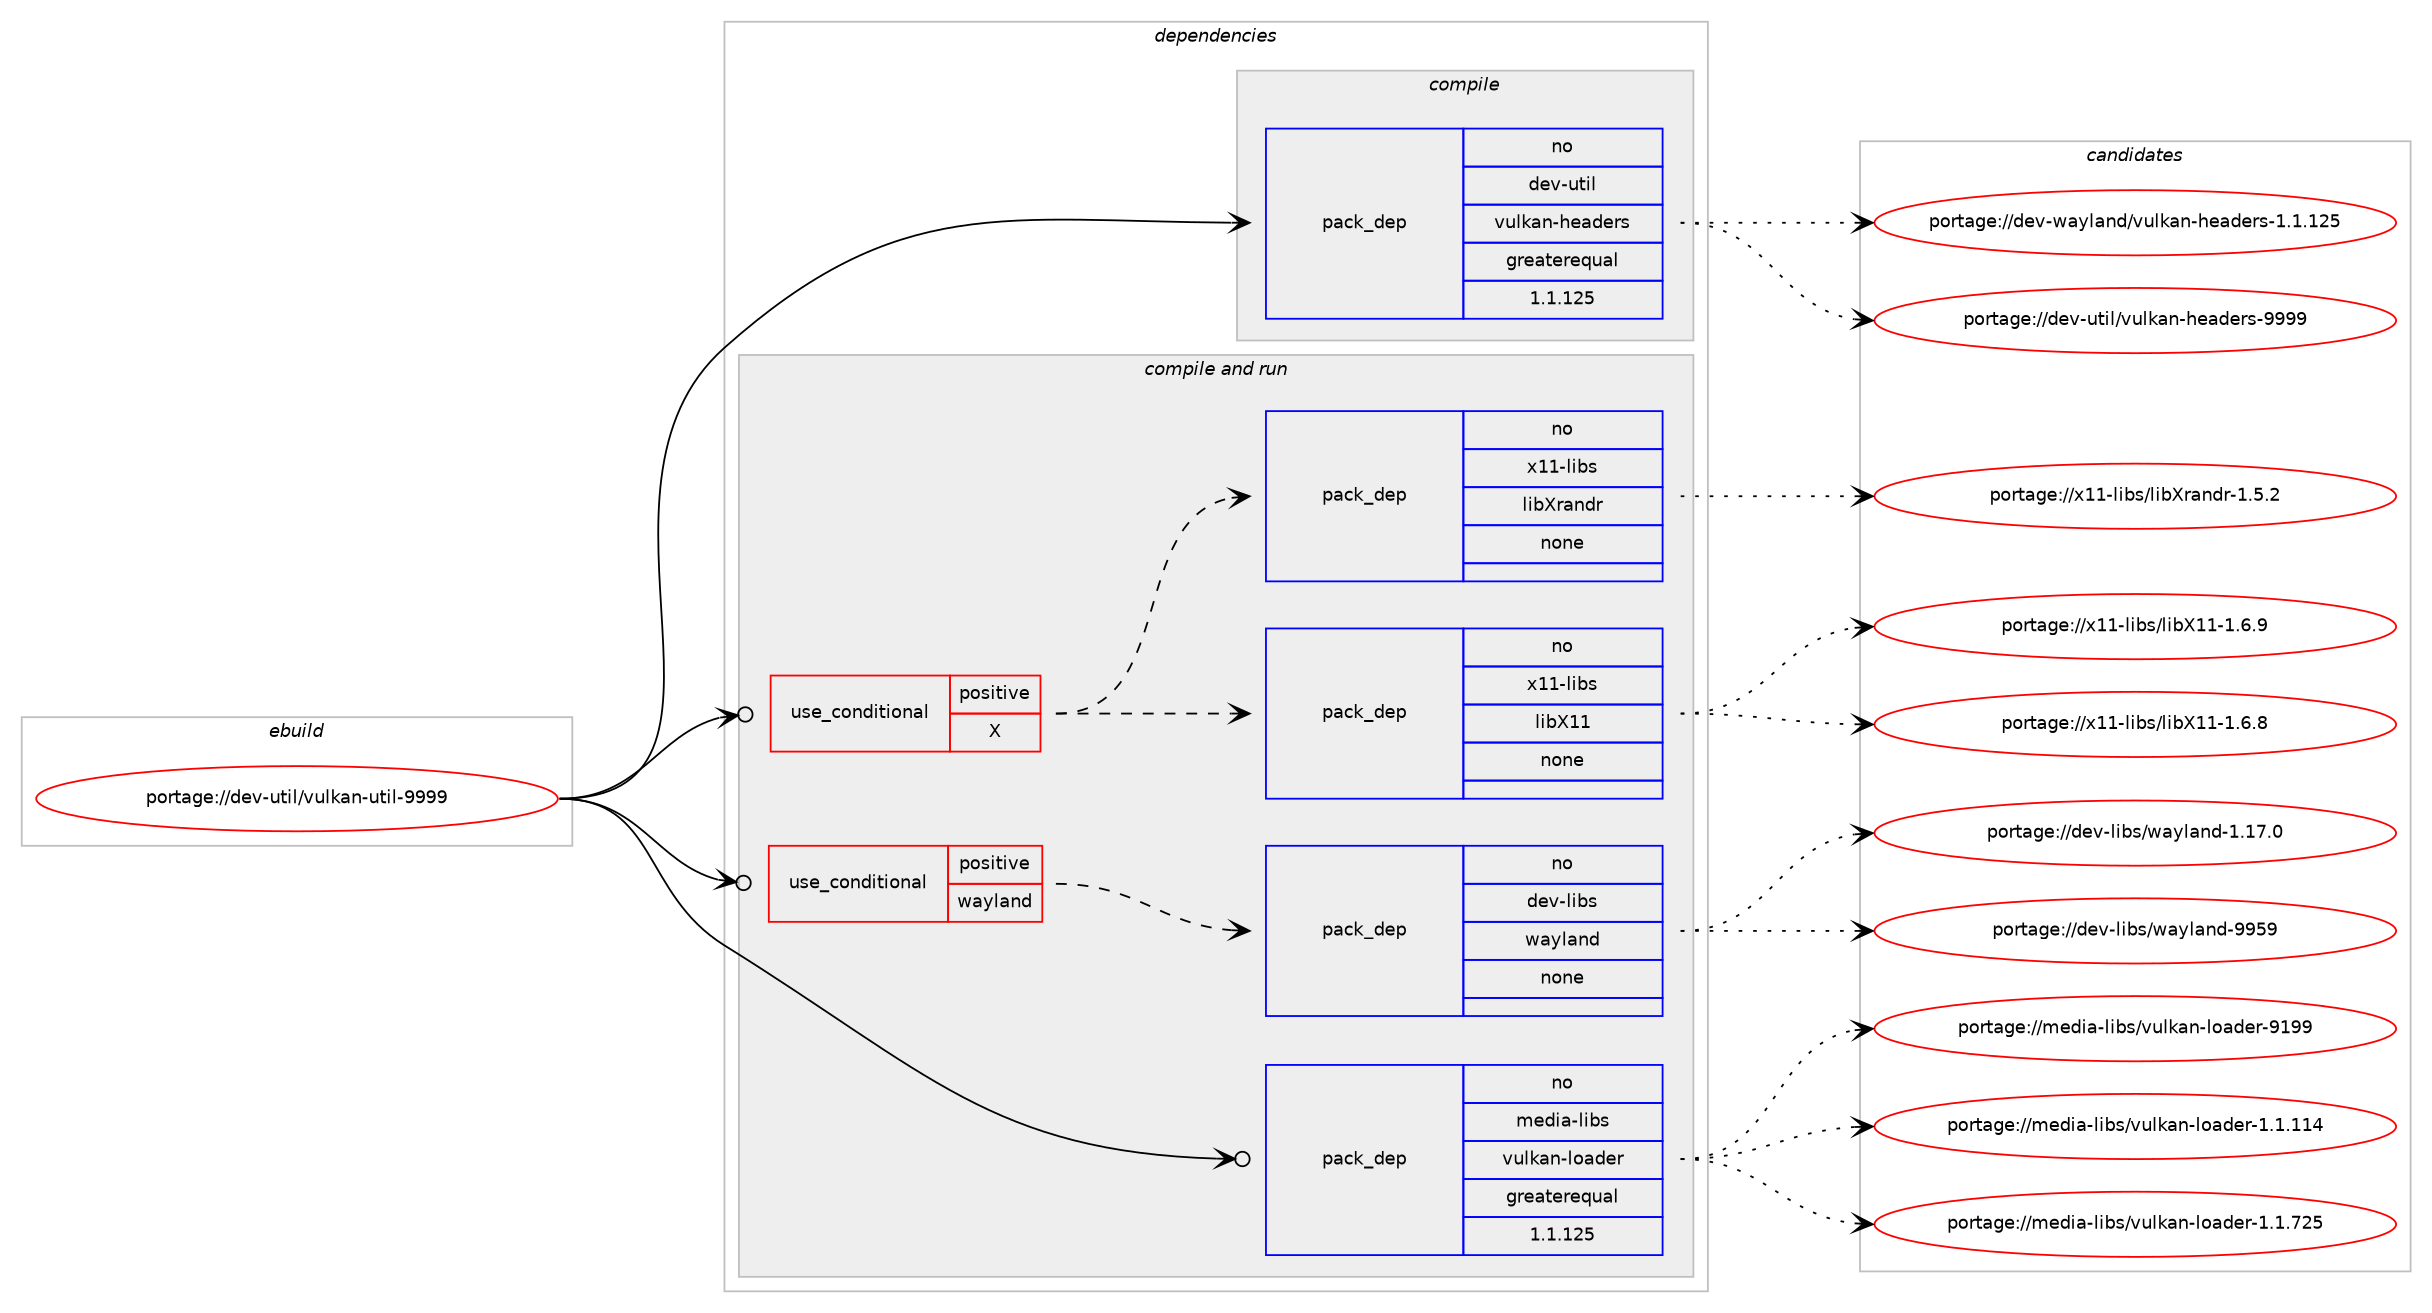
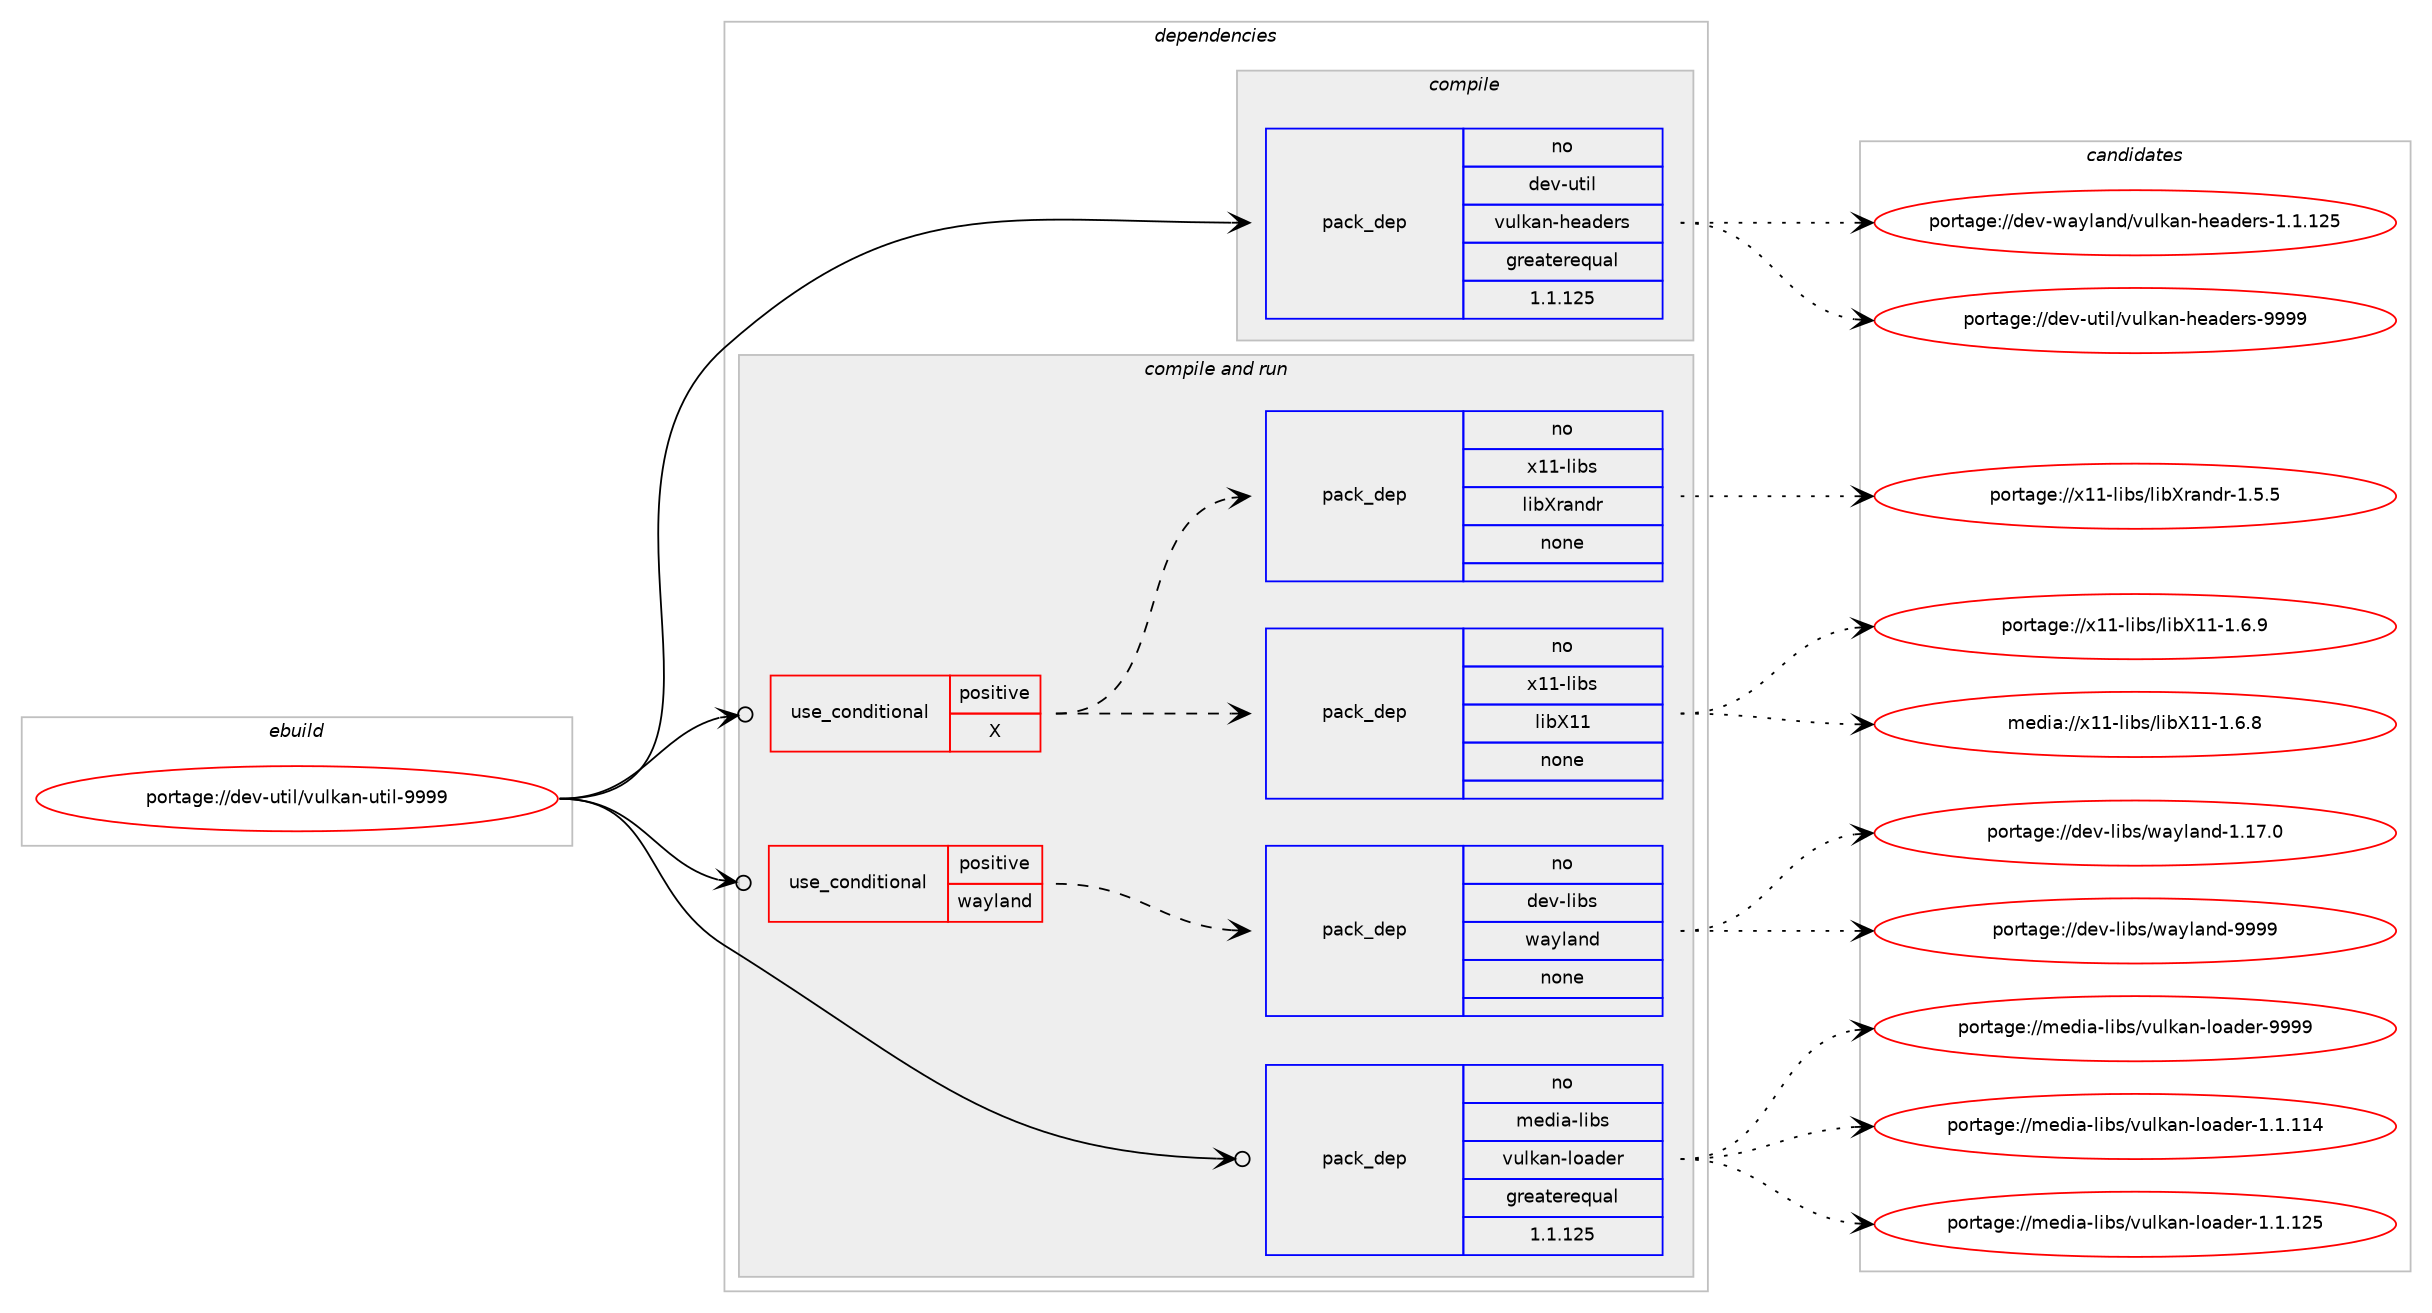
(2135, 496) -> (2135, 496)
(2135, 724) -> (2135, 724)
(2135, 931) -> (2135, 931)
(2135, 1029) -> (2135, 1029)
(2135, 1224) -> (2135, 1224)
